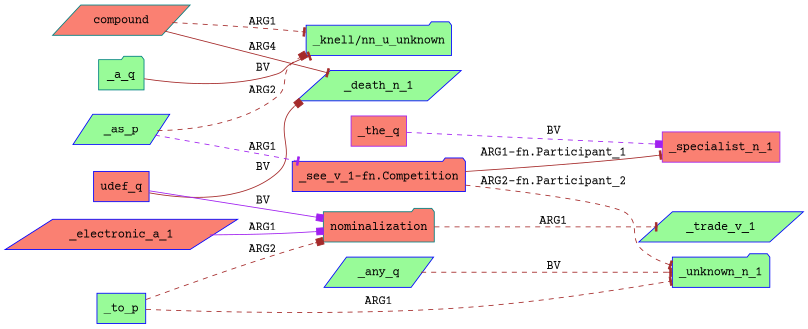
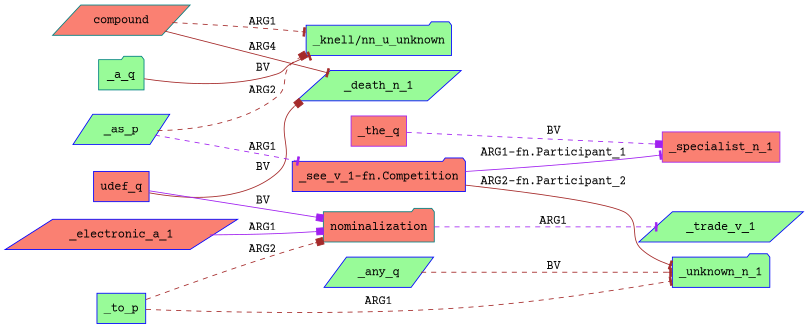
(562, 165) -> (562, 165)
(582, 201) -> (582, 201)
(544, 227) -> (544, 227)
